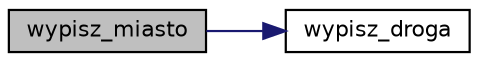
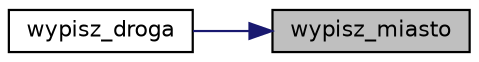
(235, 31) -> (221, 31)
